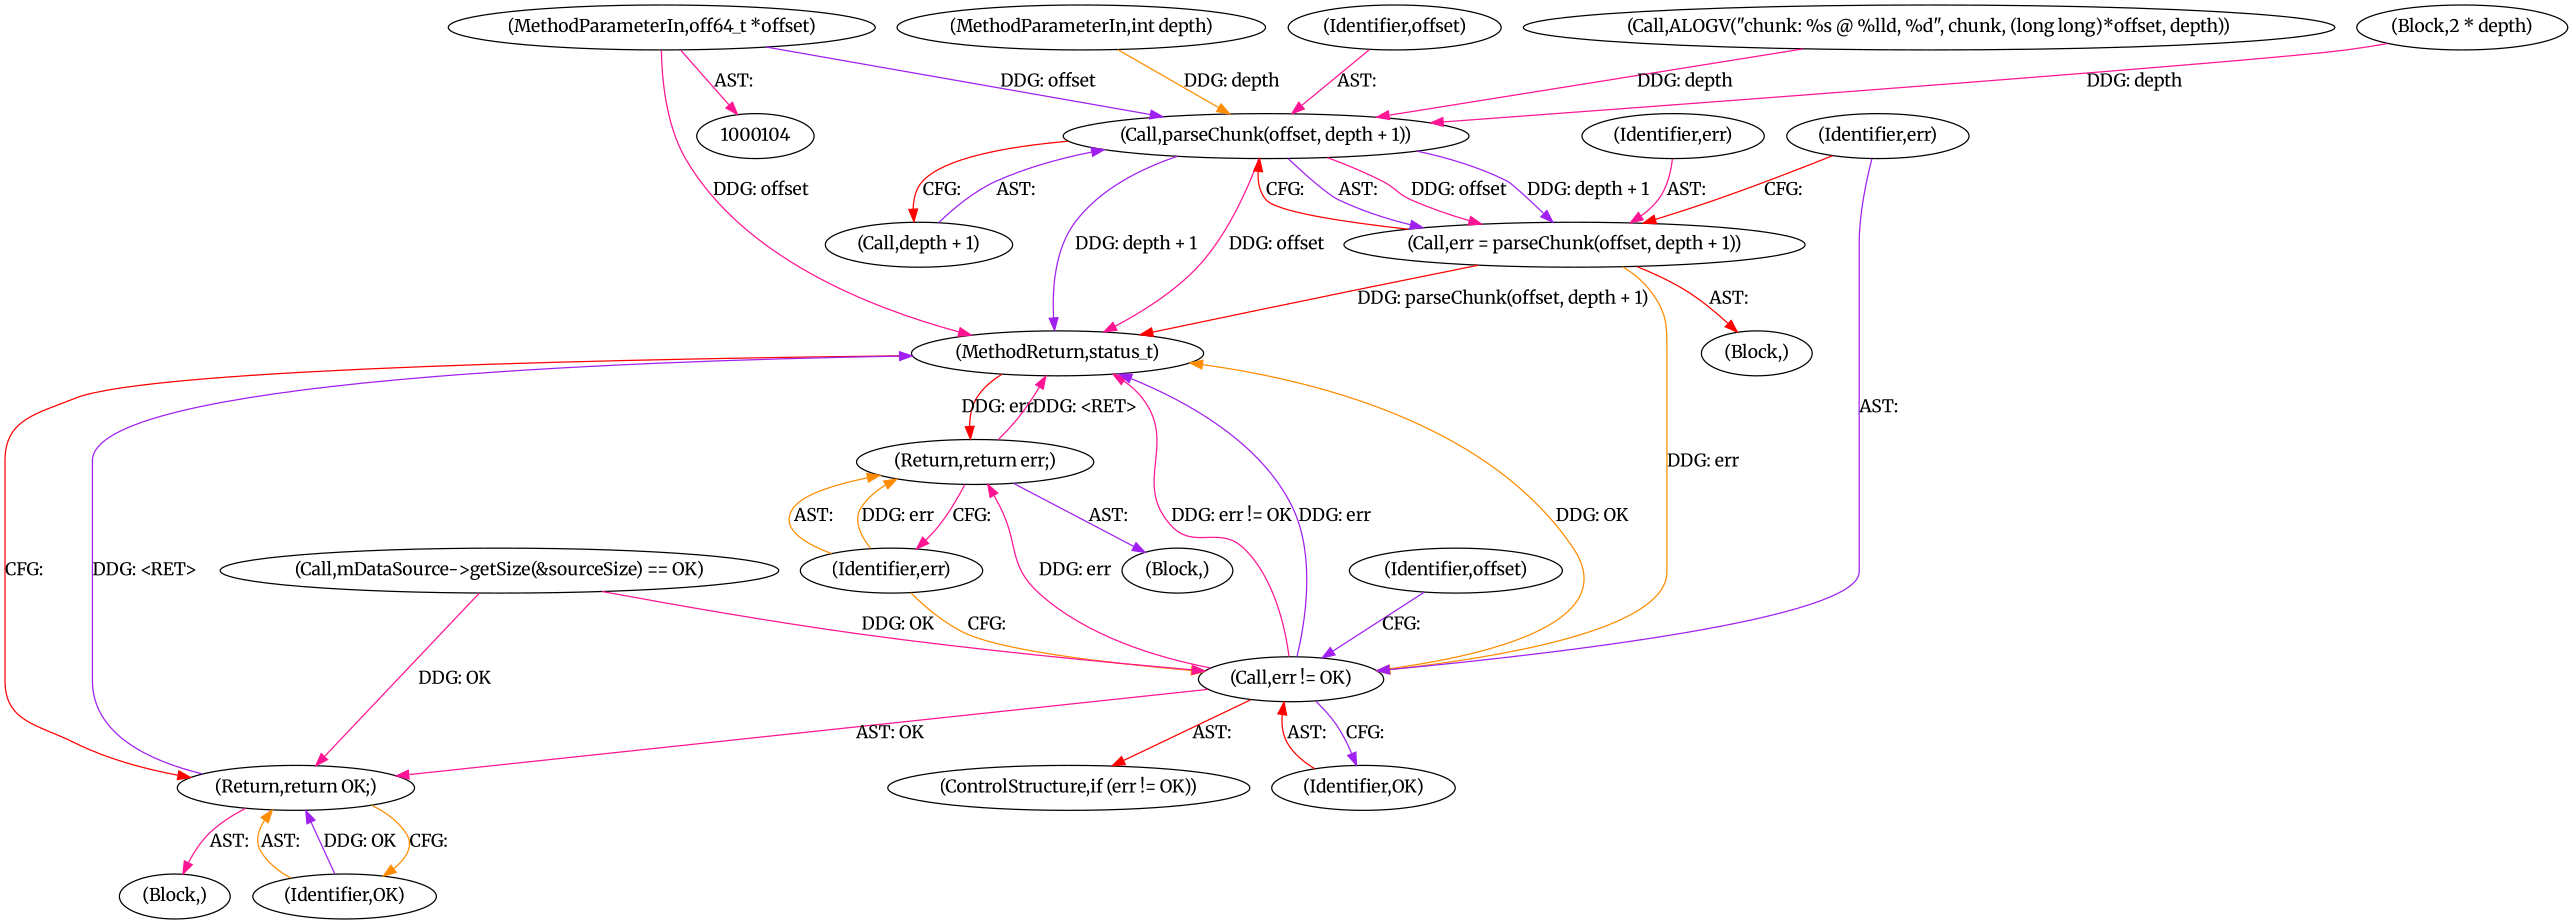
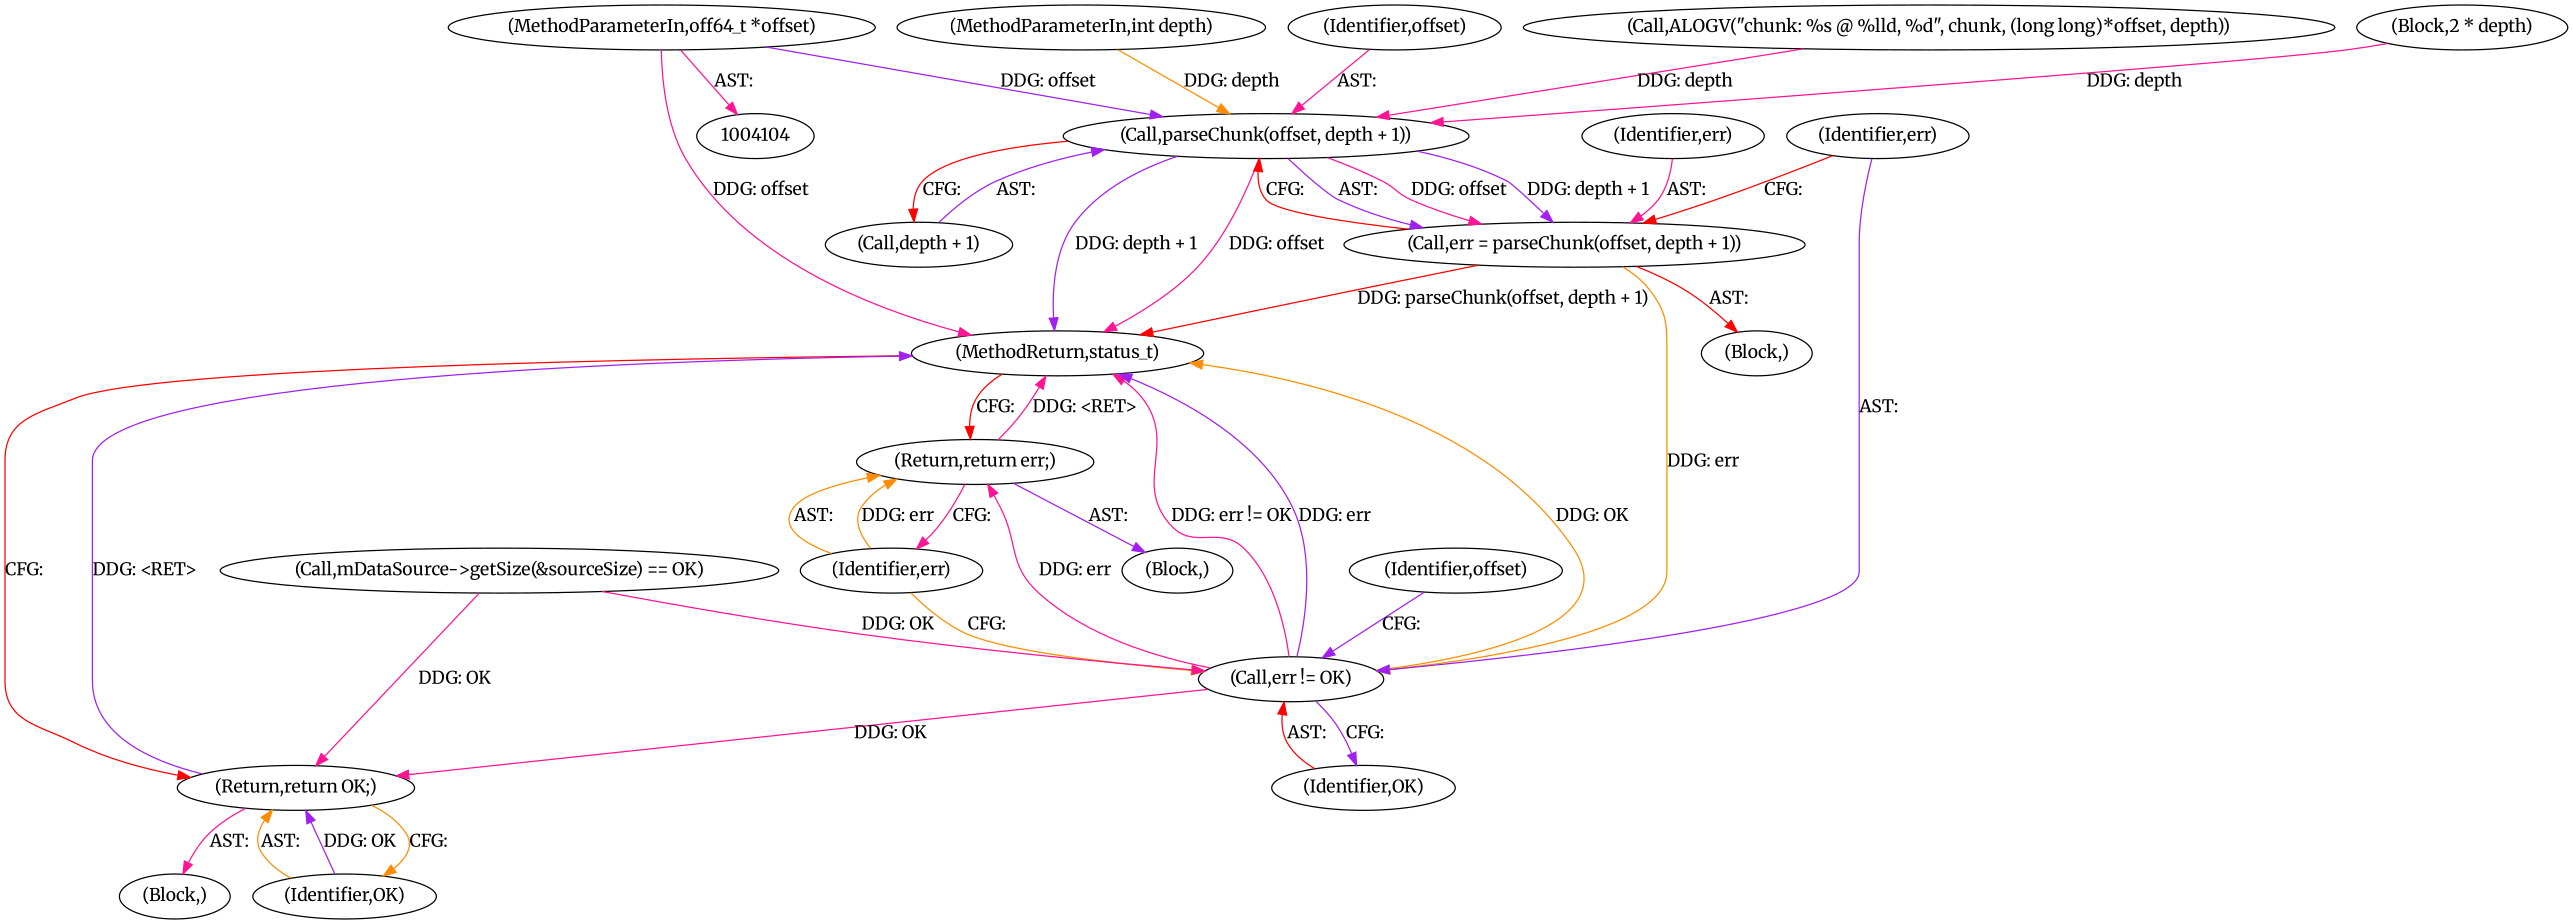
(755, 136) -> (755, 136)
(998, 408) -> (998, 408)
(890, 734) -> (890, 734)
(1069, 788) -> none
